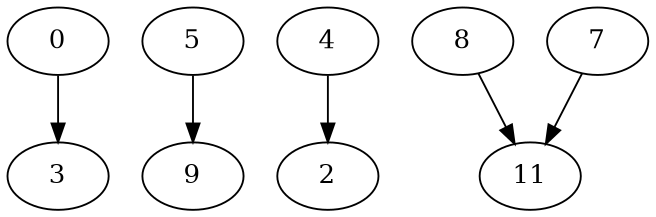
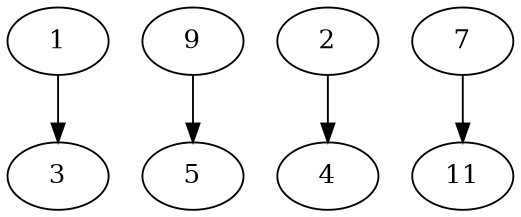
(58, 41) -> (58, 41)
(463, 41) -> none
(193, 99) -> (193, 99)
(328, 99) -> (328, 99)
